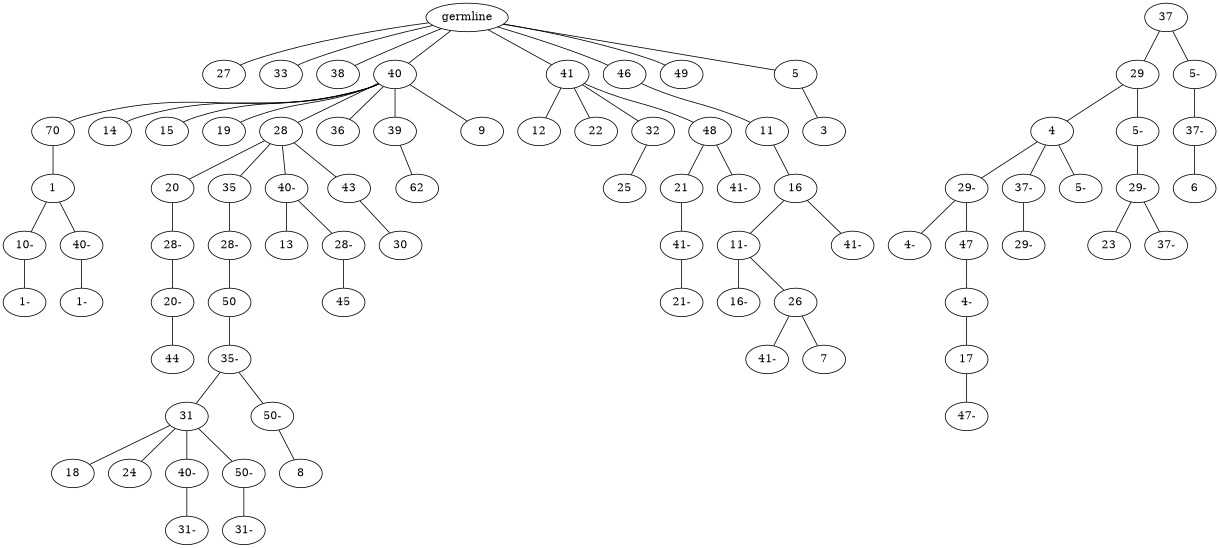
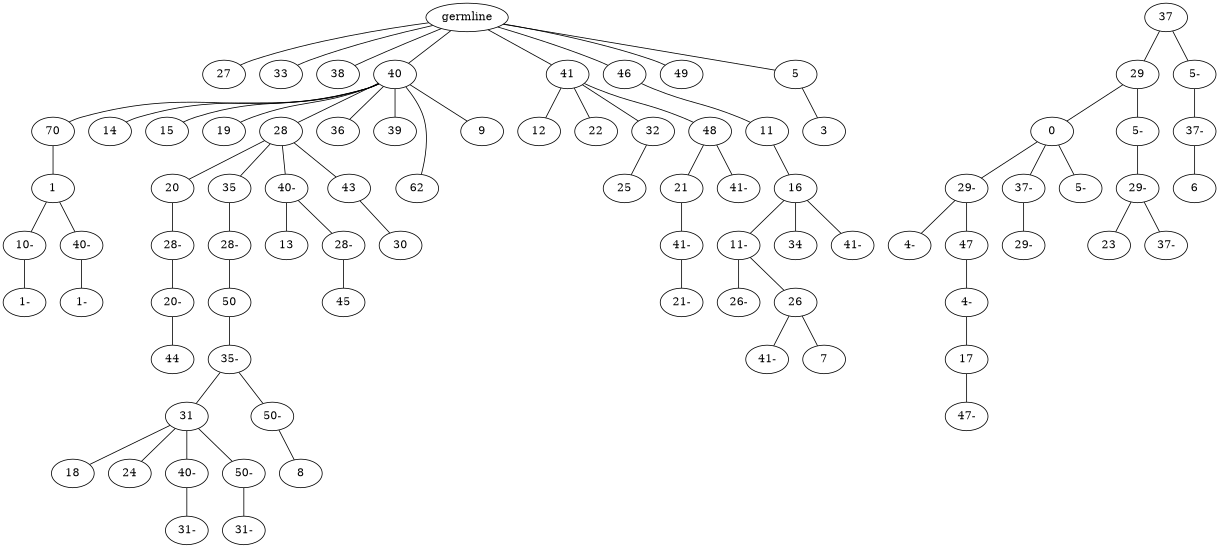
(1052, 131) -> (1052, 131)
(406, 160) -> (426, 128)
none -> (796, 245)
(739, 302) -> (739, 302)
